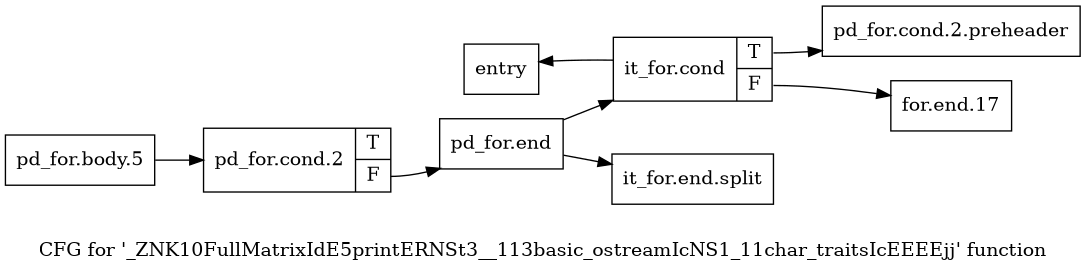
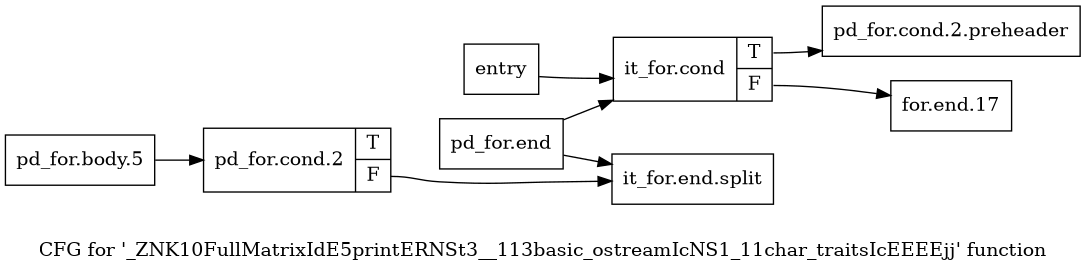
(583, 60) -> (569, 78)
(409, 175) -> (494, 183)
